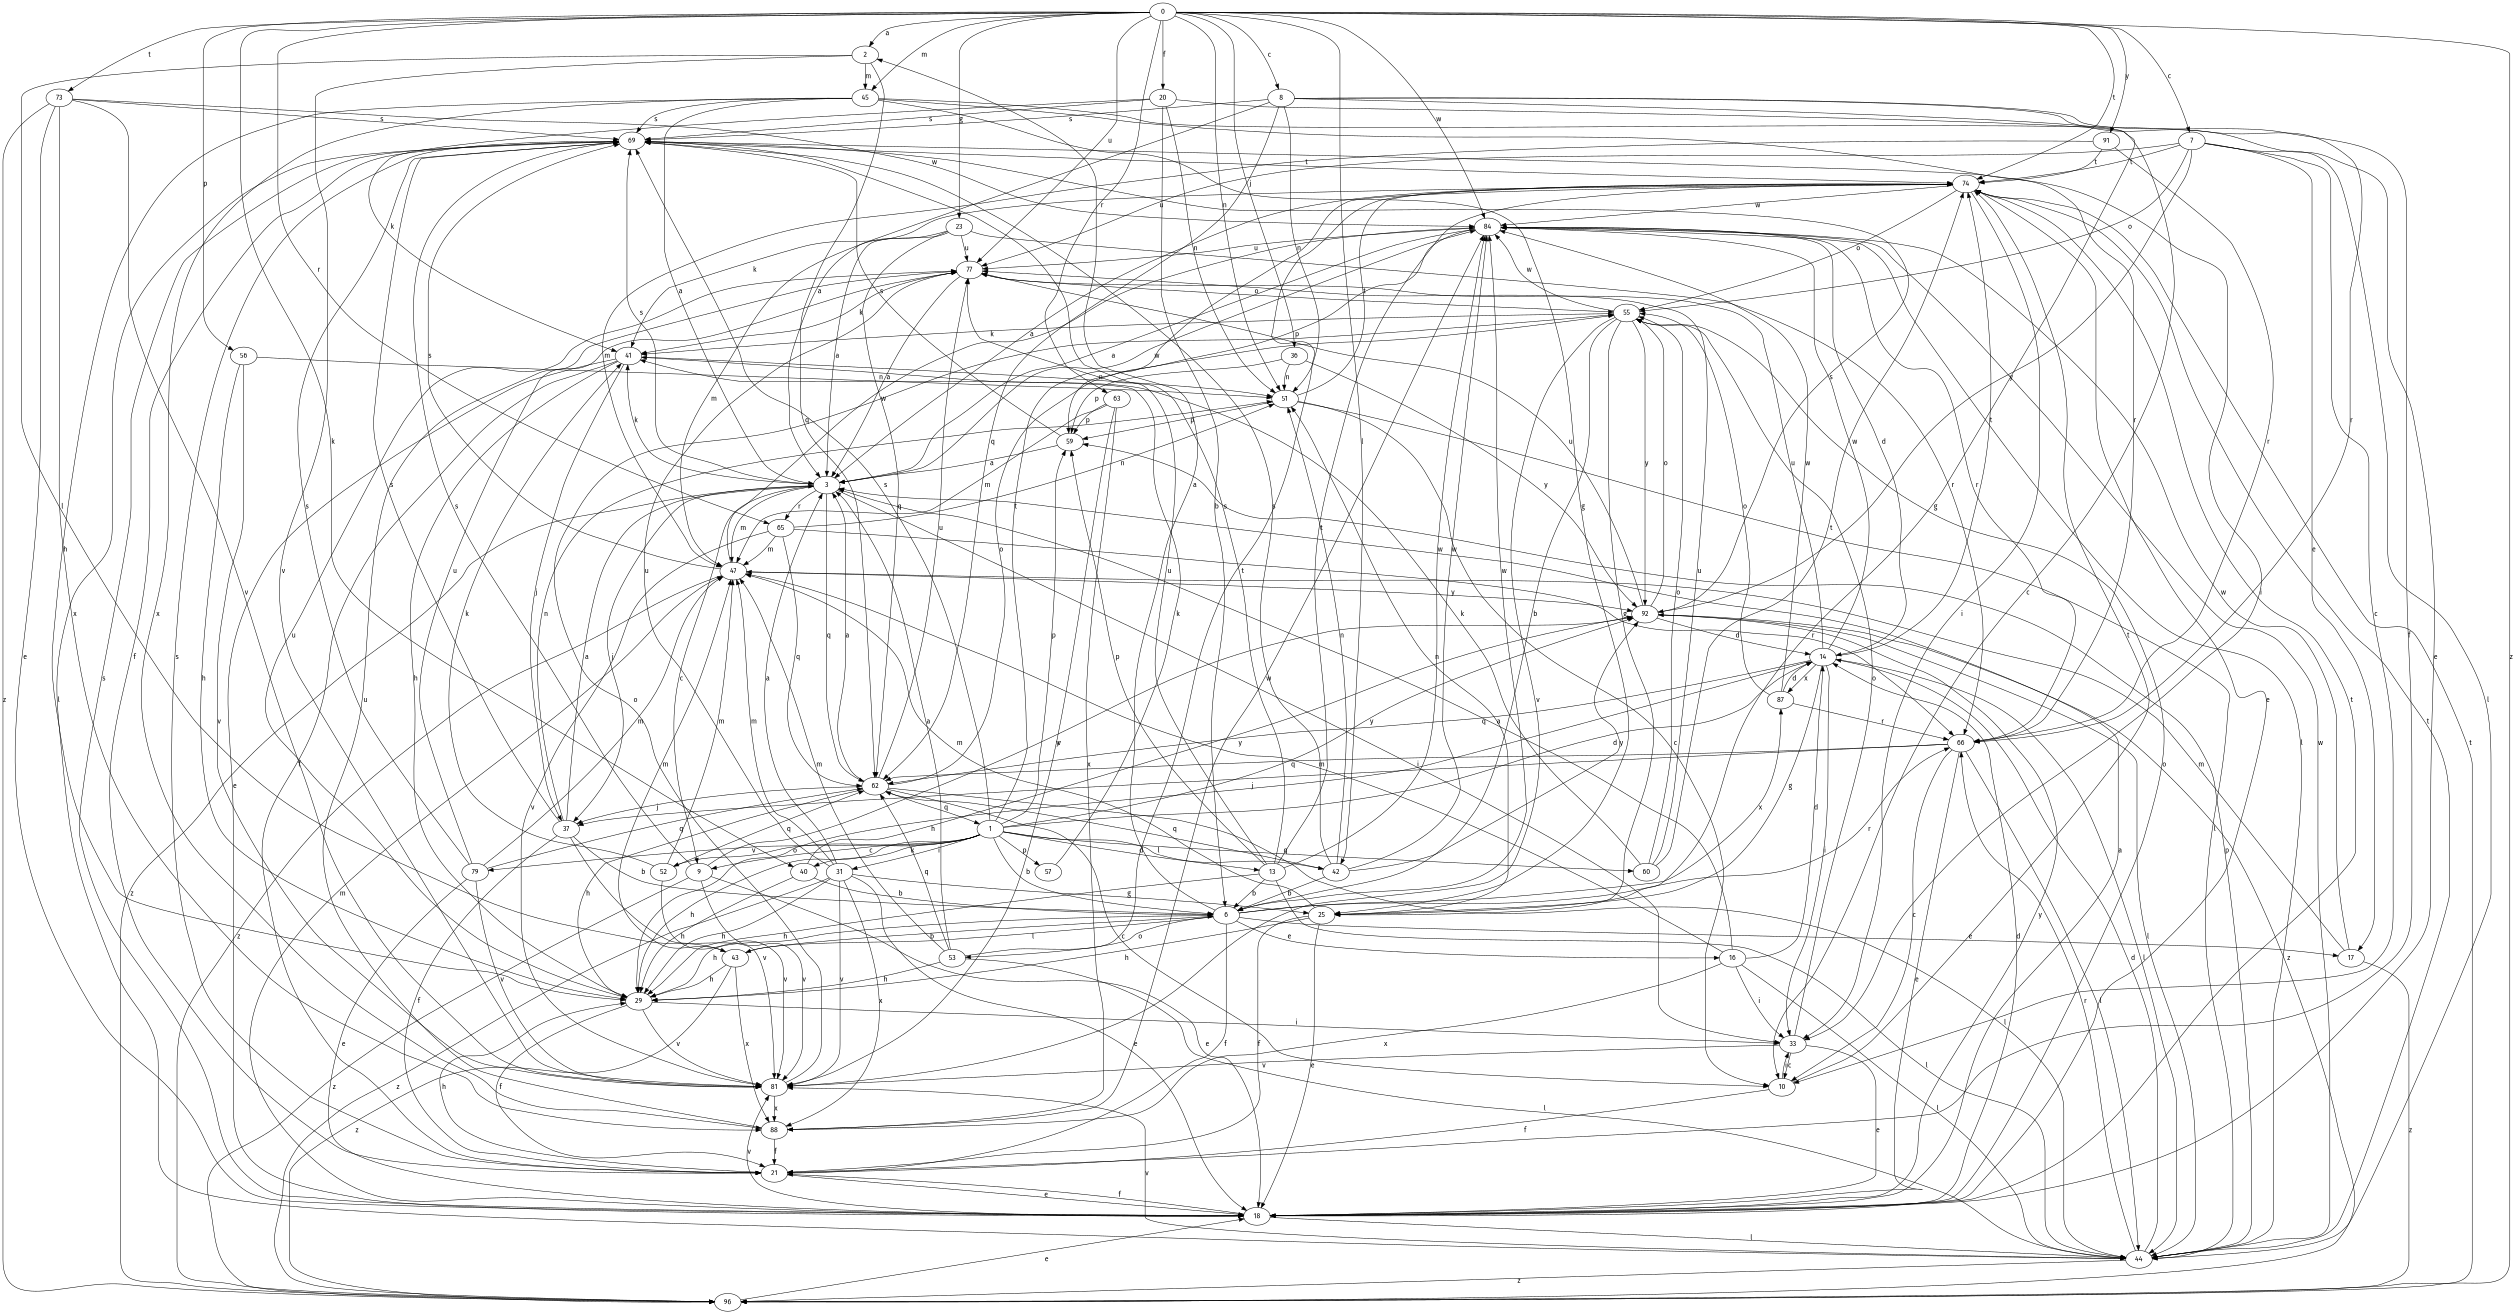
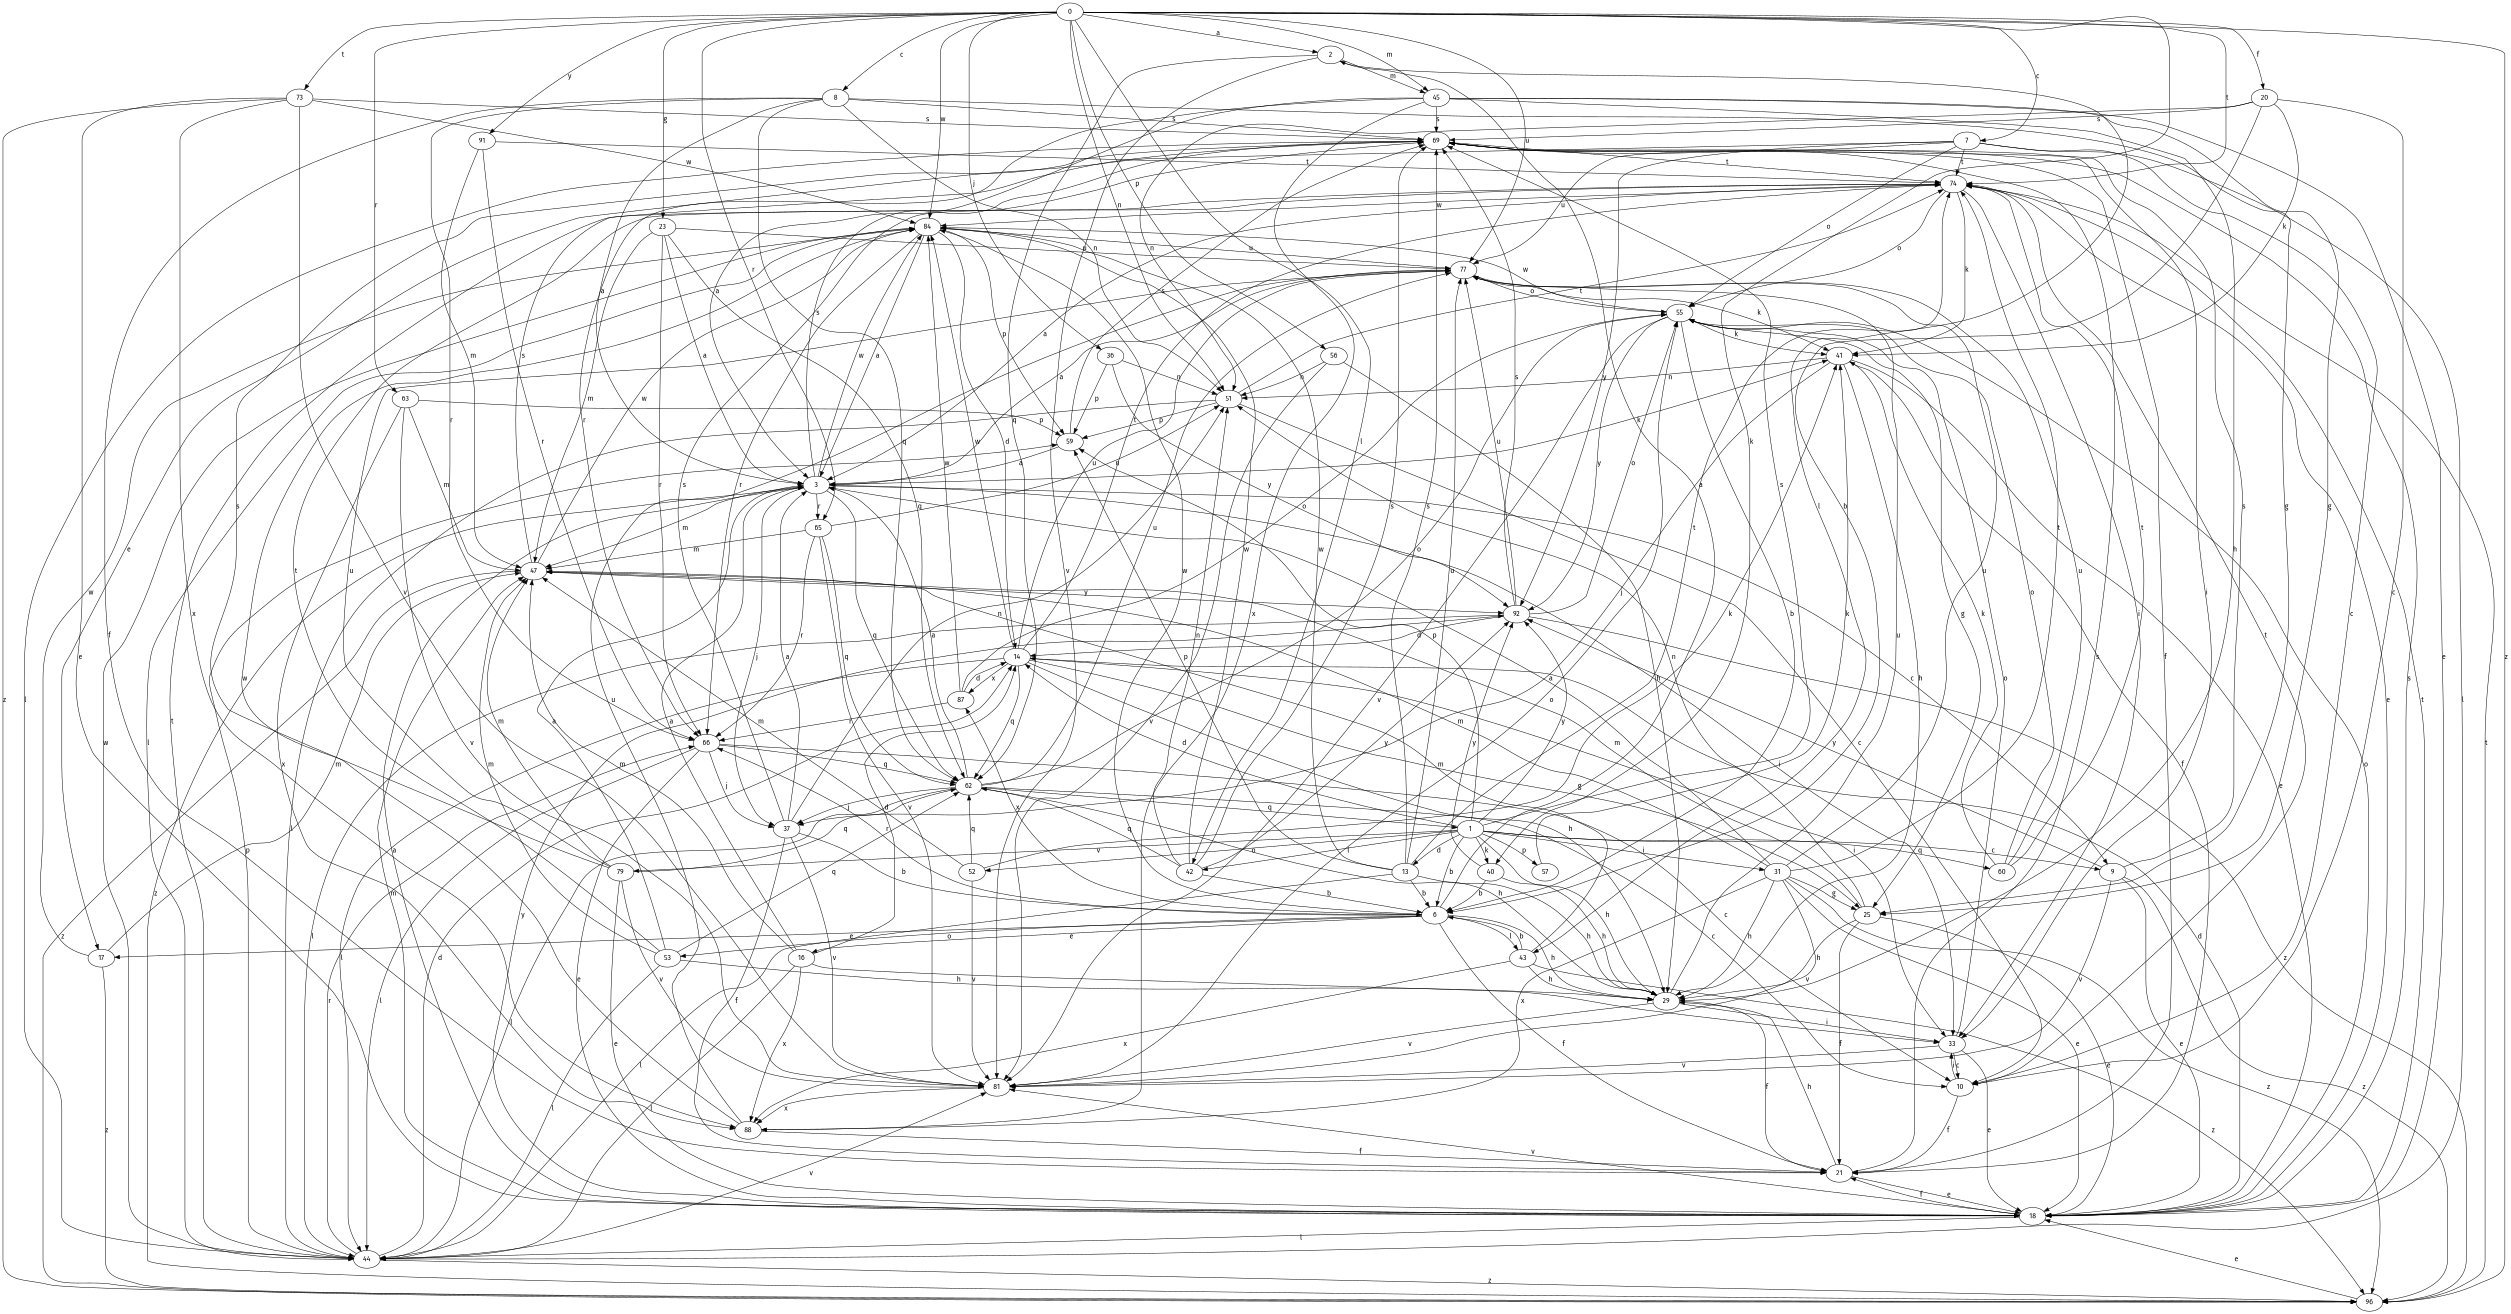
(1269, 270) -> (2053, 596)
